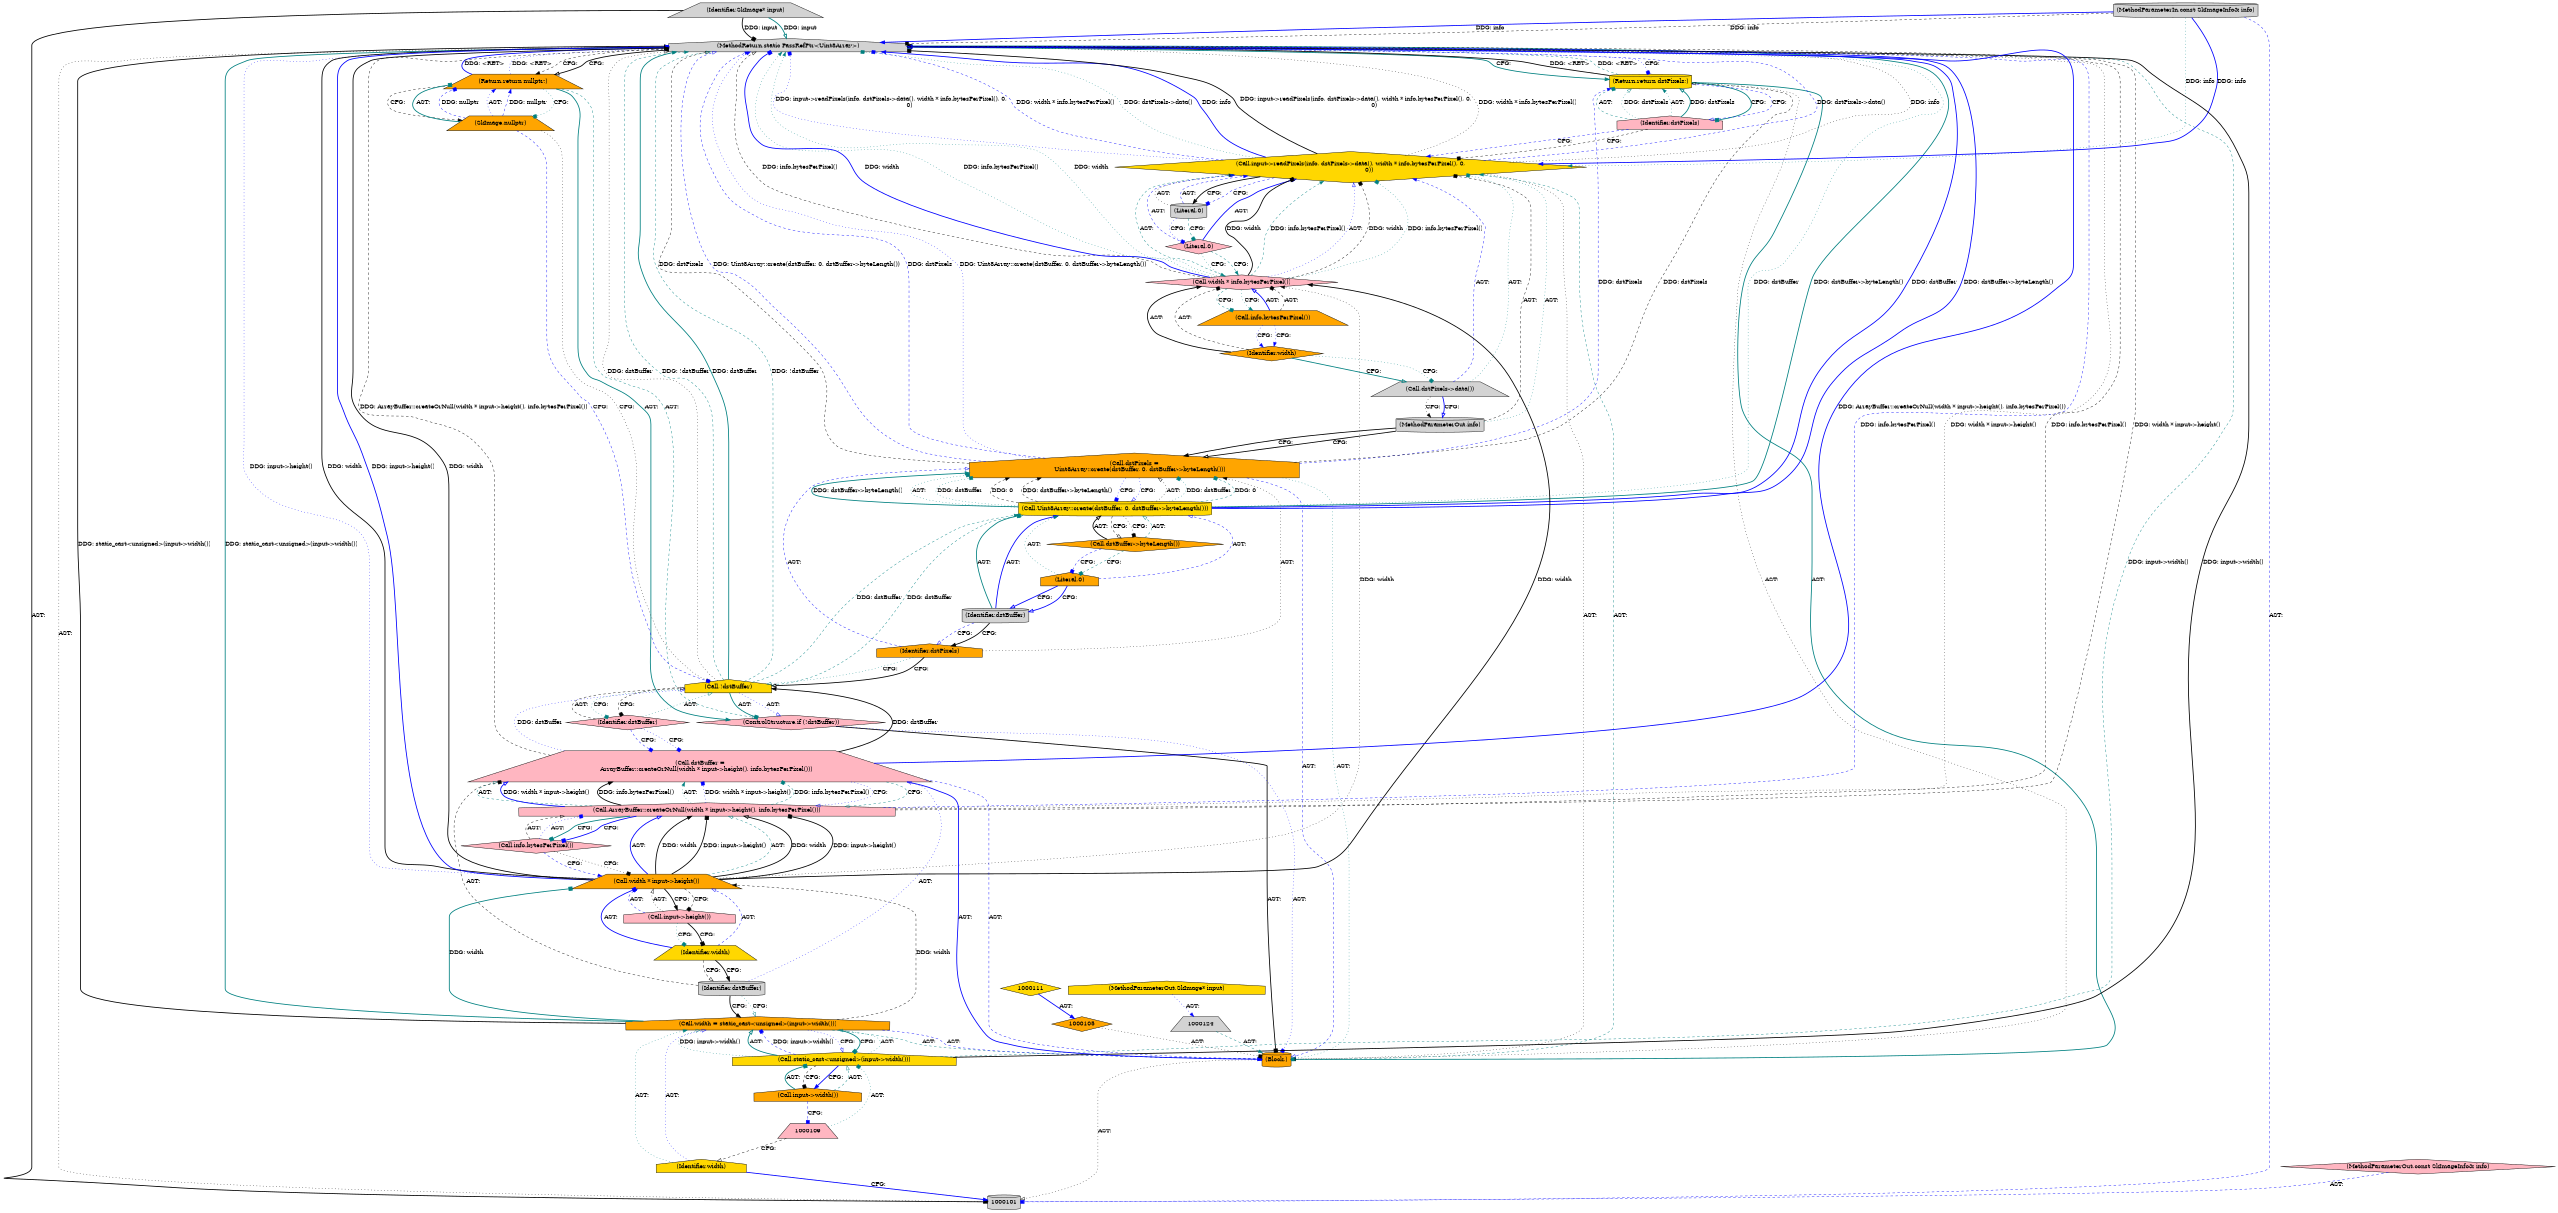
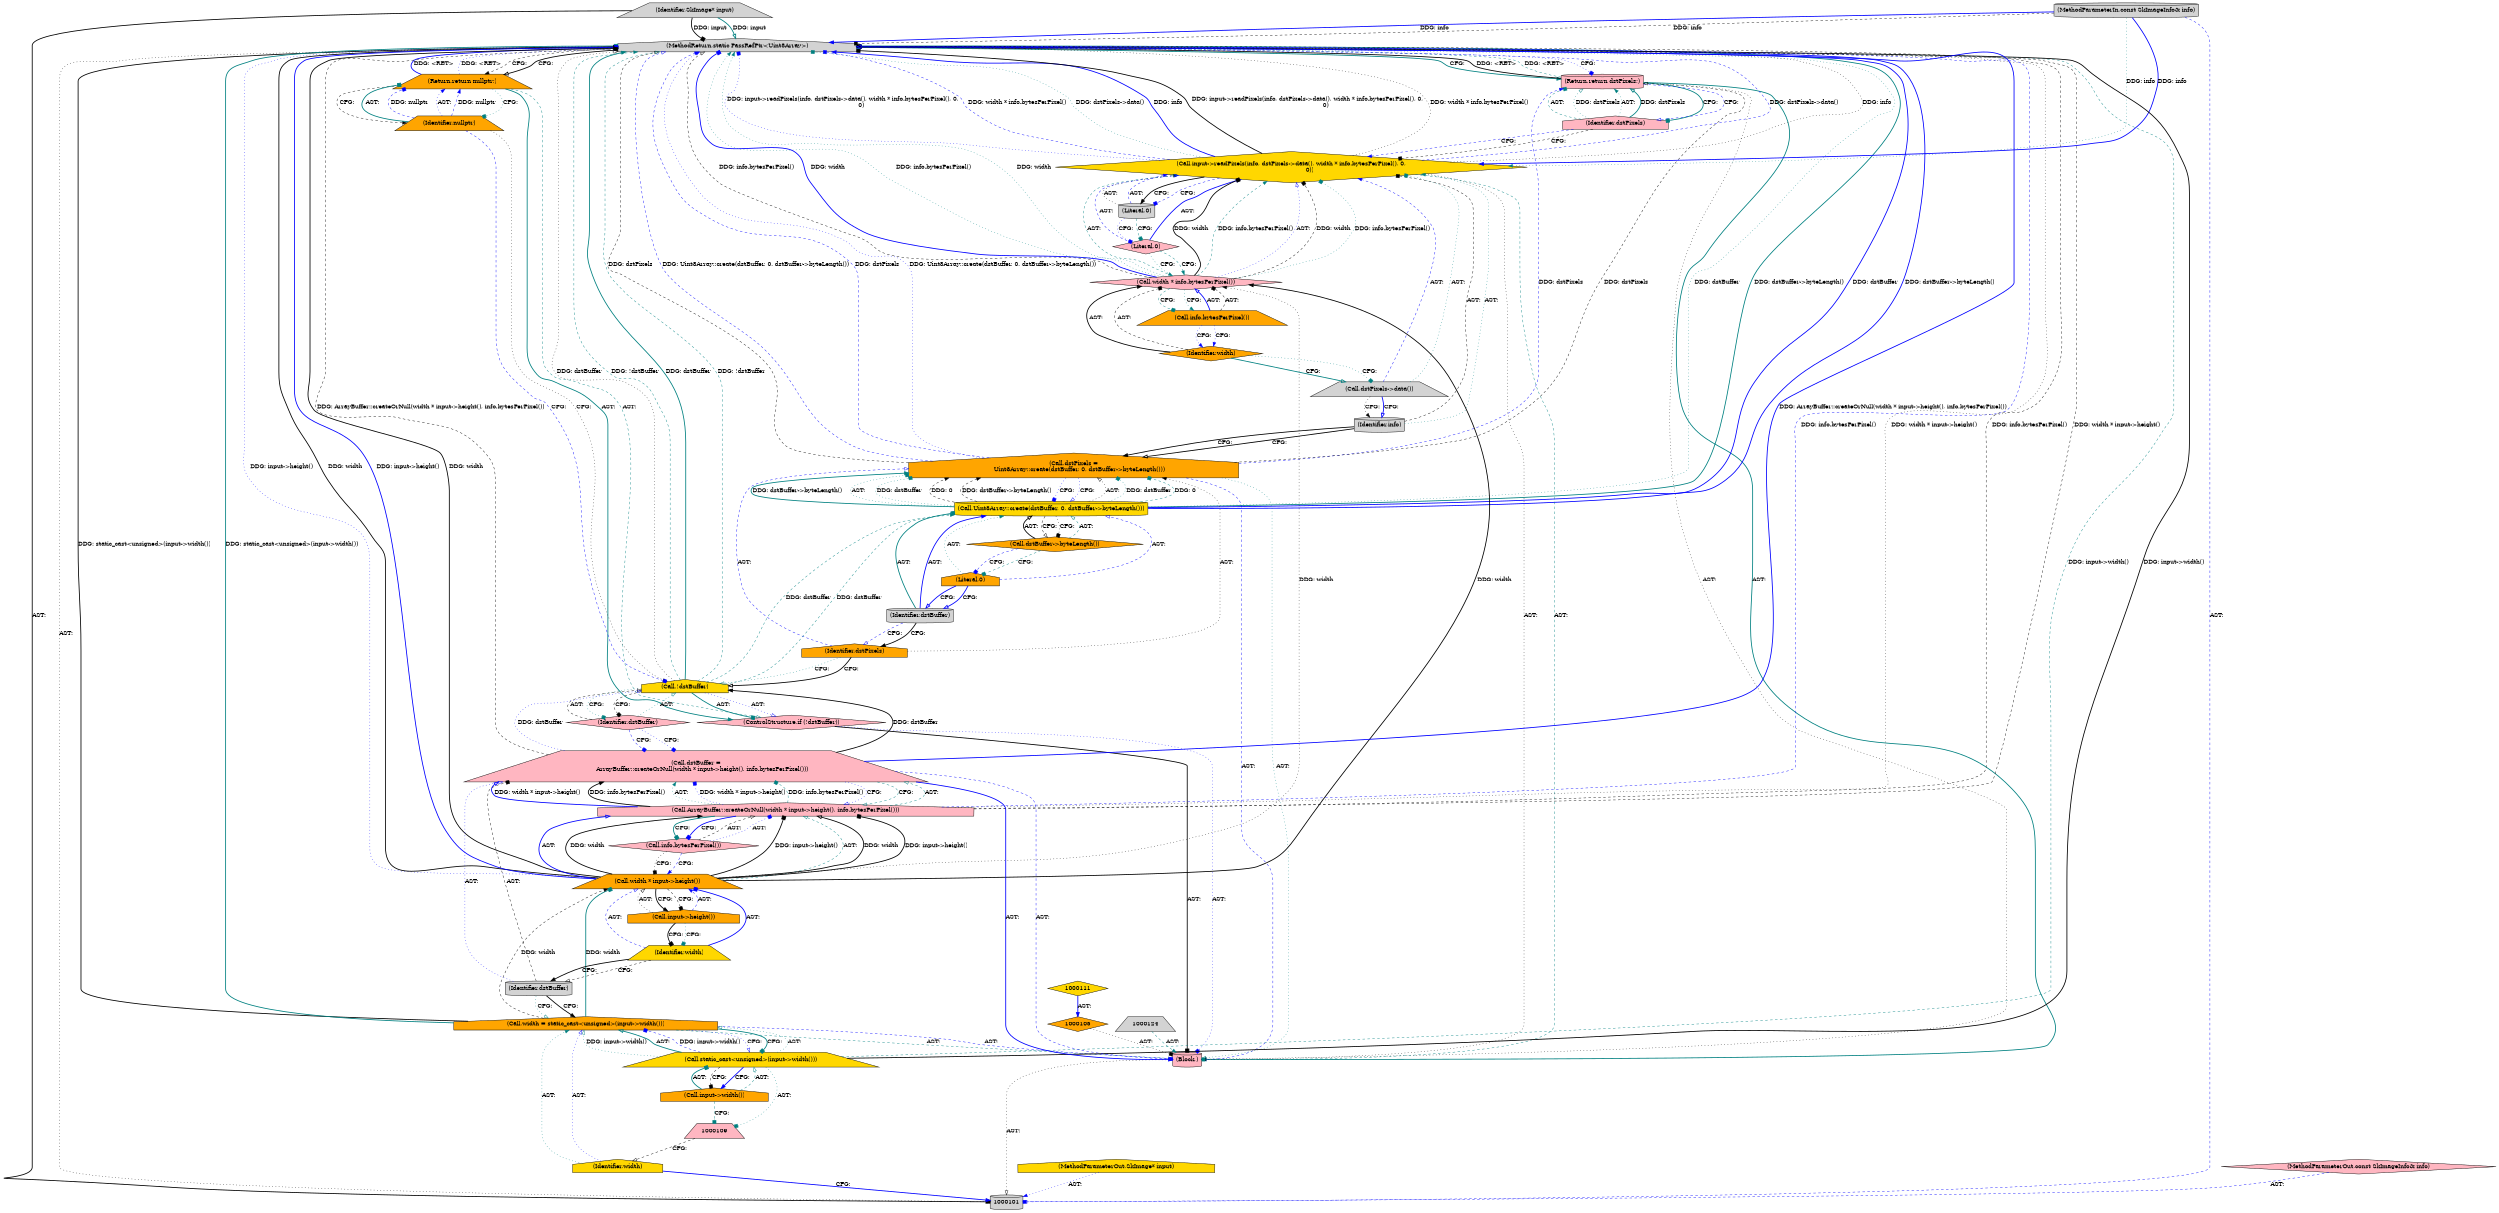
(1651, 82) -> (1602, 82)
(501, 123) -> (449, 123)
(1440, 425) -> (1379, 425)
(680, 917) -> (684, 917)
(1182, 1004) -> (1063, 1184)
(844, 1060) -> (751, 1060)
(1277, 1060) -> (1187, 1060)
(864, 1105) -> (772, 1103)
(808, 1110) -> (714, 1110)
